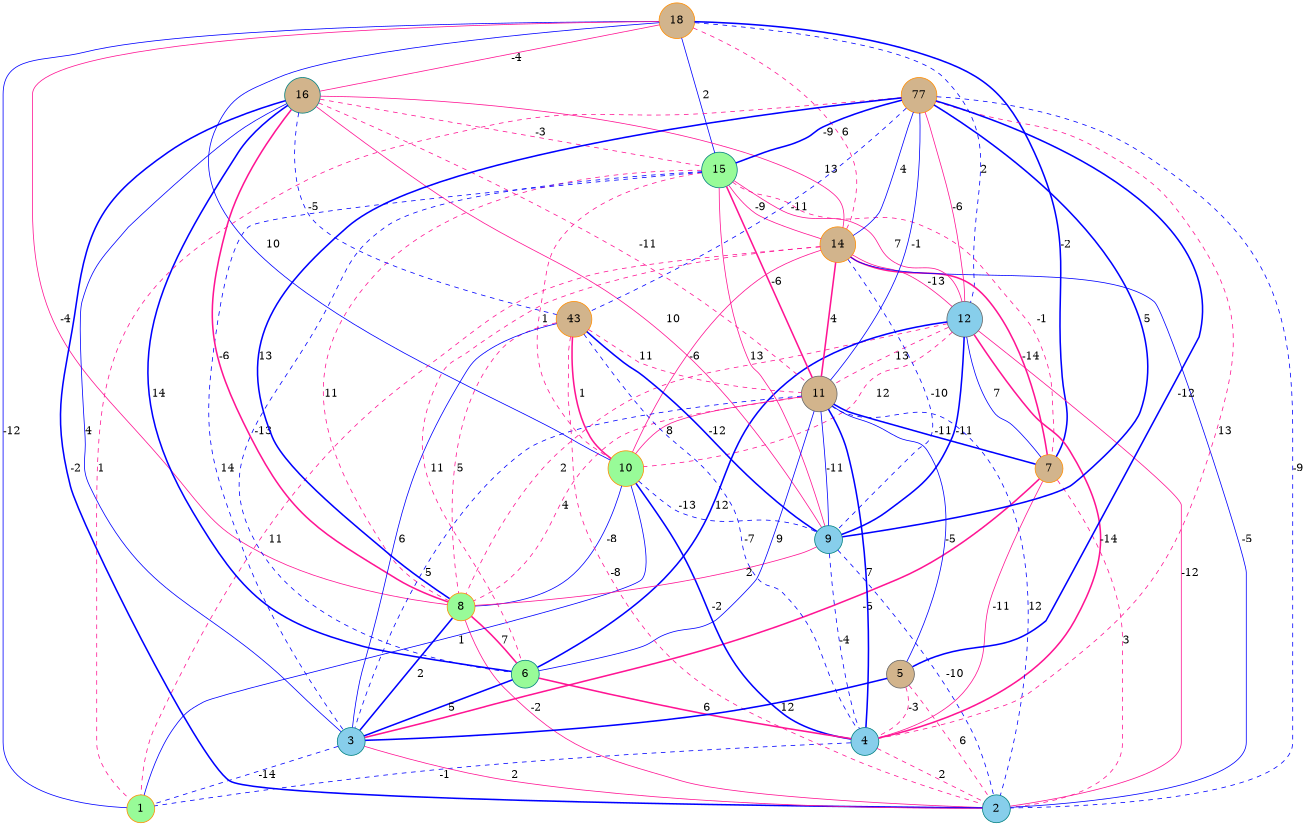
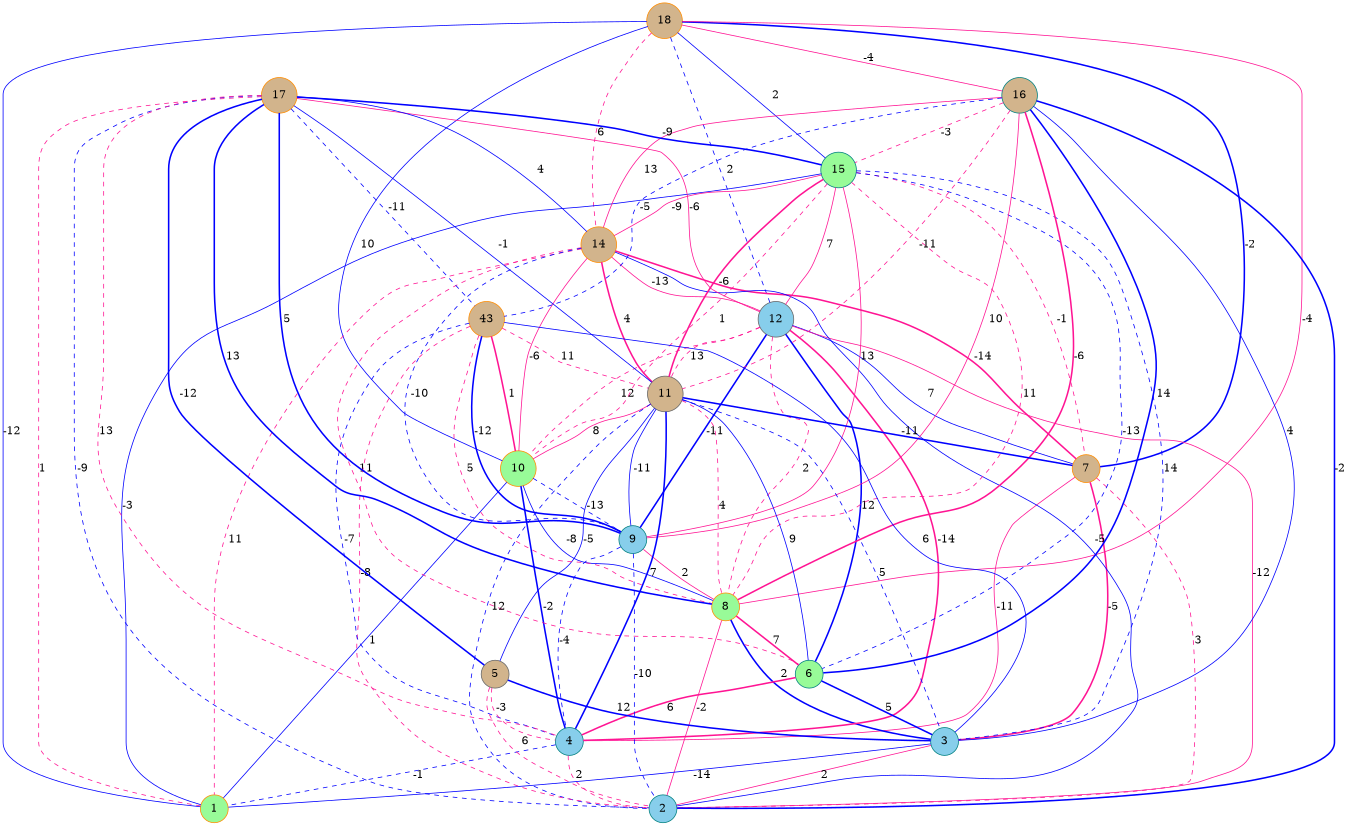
(919, 95) -> (279, 95)
none -> (254, 313)
(246, 775) -> (598, 780)
